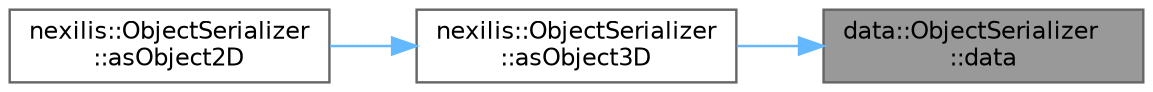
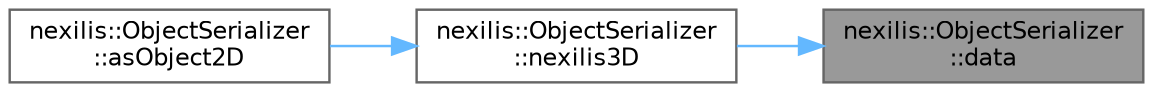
(576, 46) -> (576, 46)
(983, 46) -> (983, 46)
